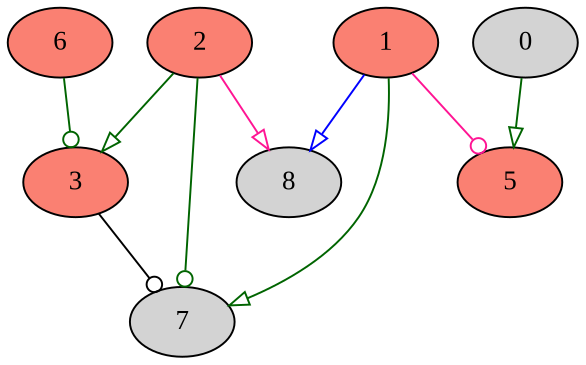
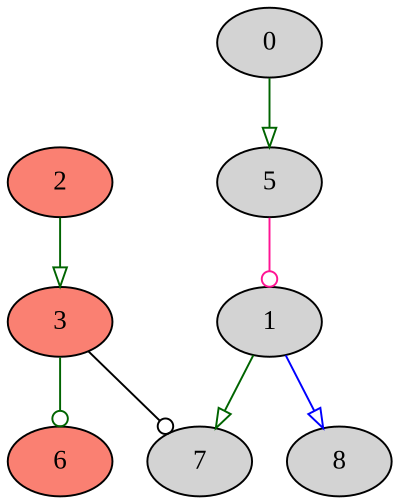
(386, 43) -> (270, 322)
(239, 104) -> none
(67, 105) -> (60, 384)
(442, 106) -> (270, 244)
(191, 174) -> none
(510, 182) -> (270, 182)
